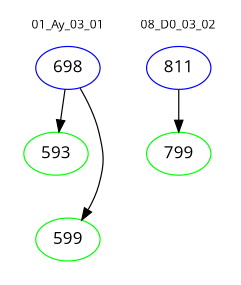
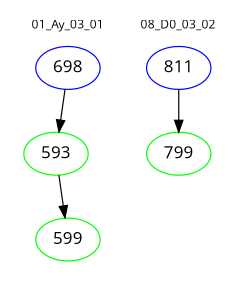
(102, 148) -> (61, 190)
